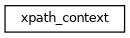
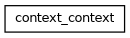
(65, 19) -> (65, 19)
